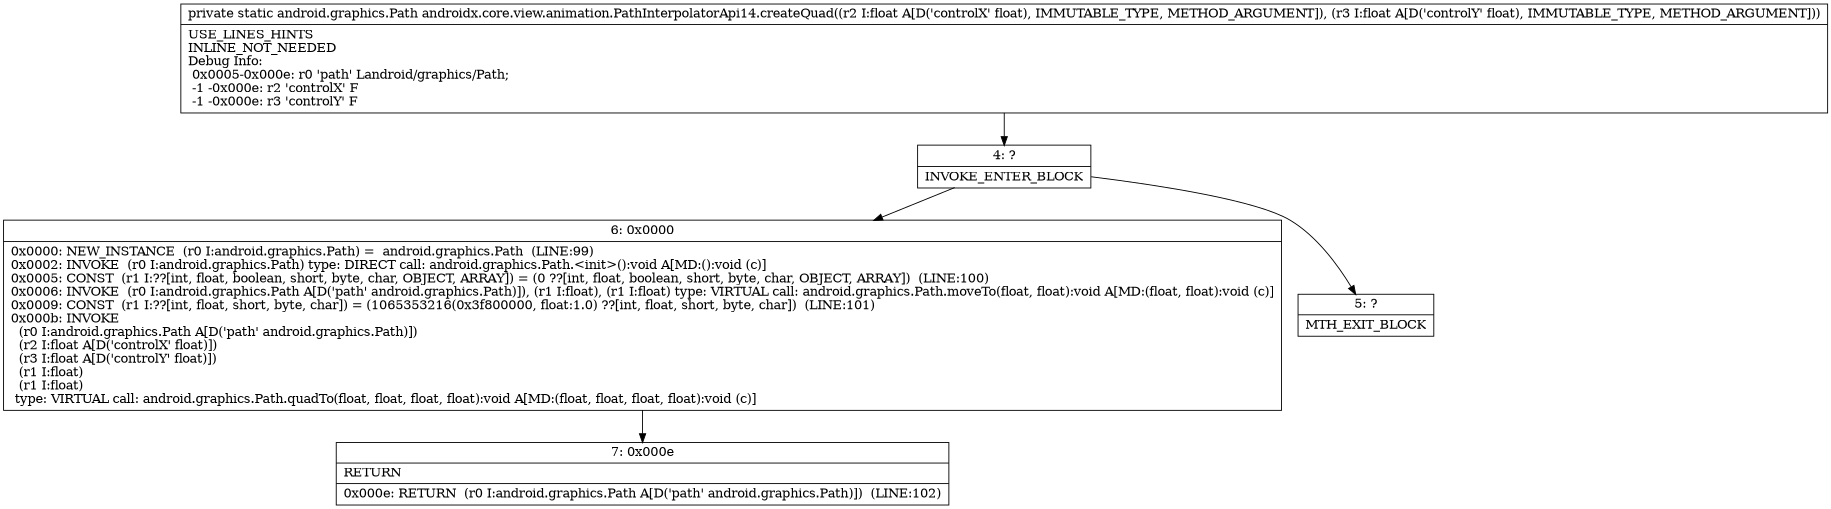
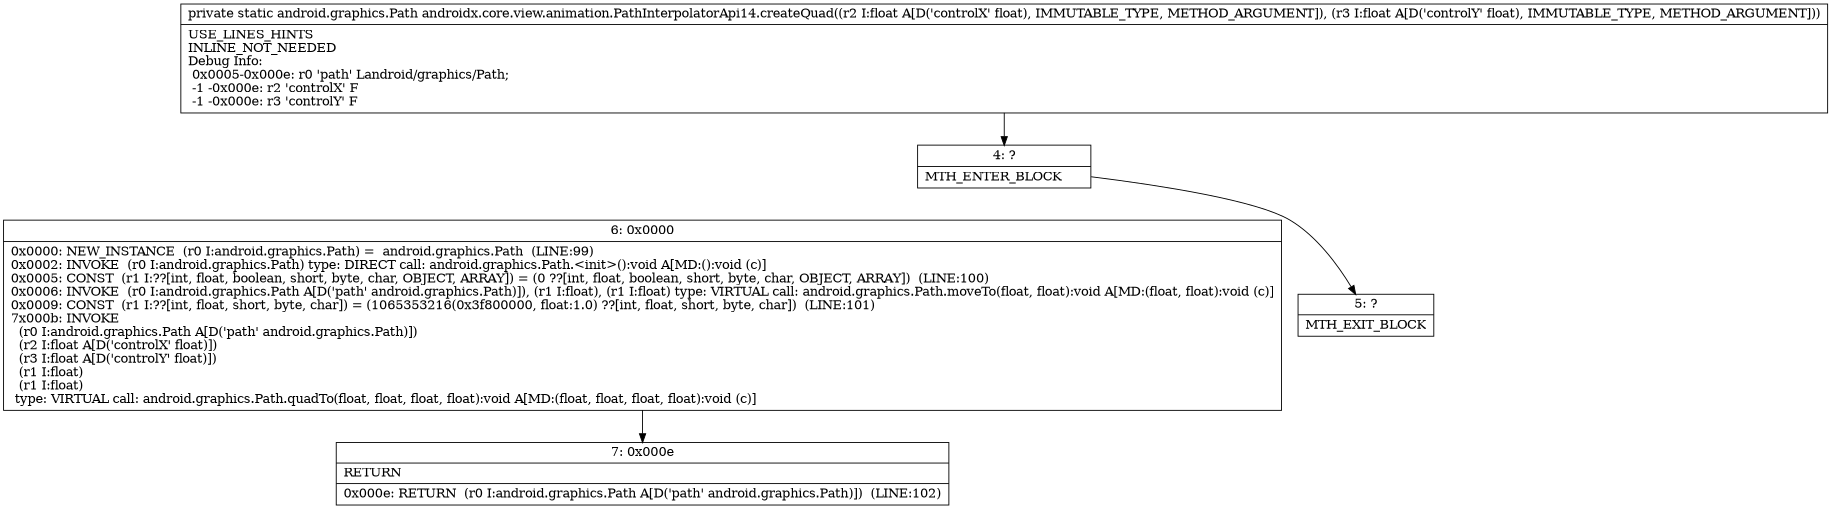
(1004, 177) -> (994, 177)
(918, 202) -> none
(69, 319) -> (69, 319)
